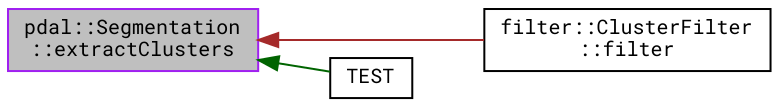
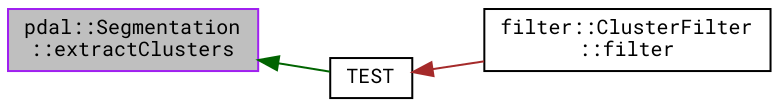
(381, 40) -> (458, 65)
